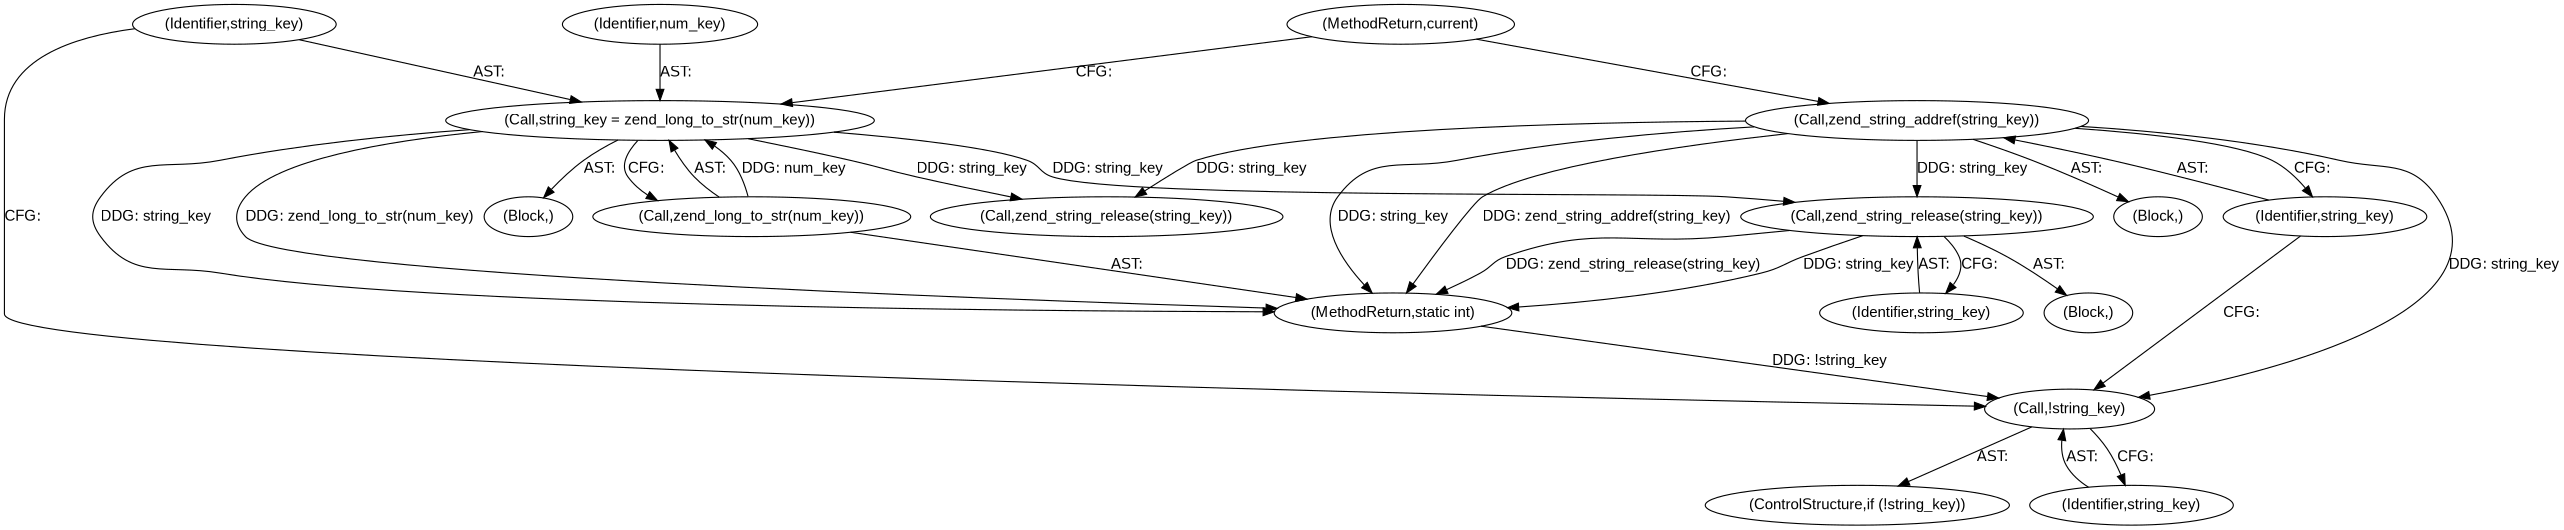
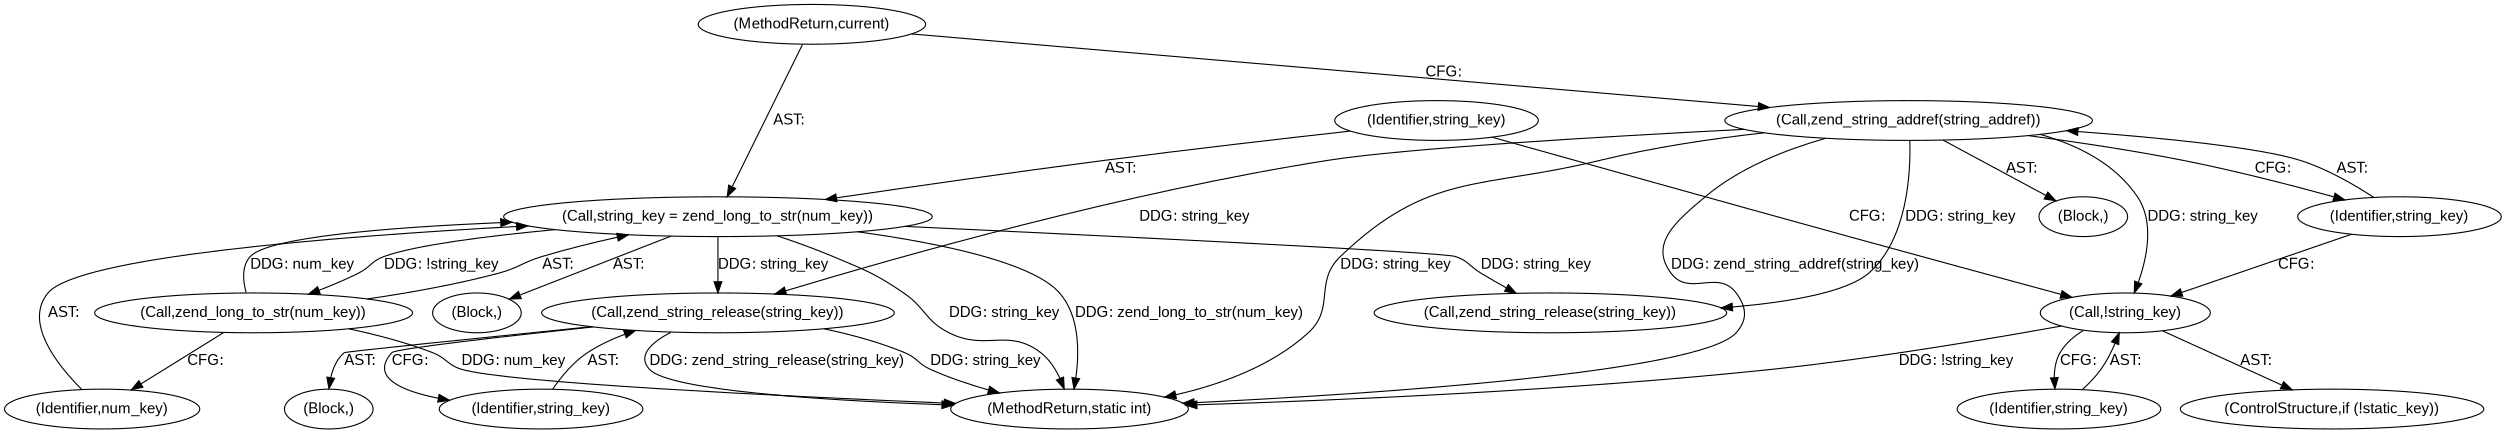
(1096, 72) -> (791, 121)
(1917, 121) -> (1909, 121)
(648, 169) -> (442, 265)
(1129, 265) -> (513, 361)
none -> (182, 358)
(1734, 361) -> (1631, 382)
(1857, 505) -> (2332, 409)
